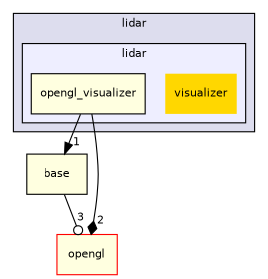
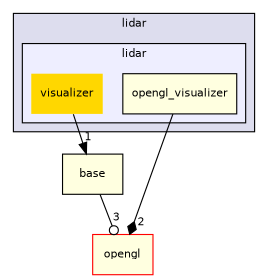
(75, 129) -> (78, 129)
